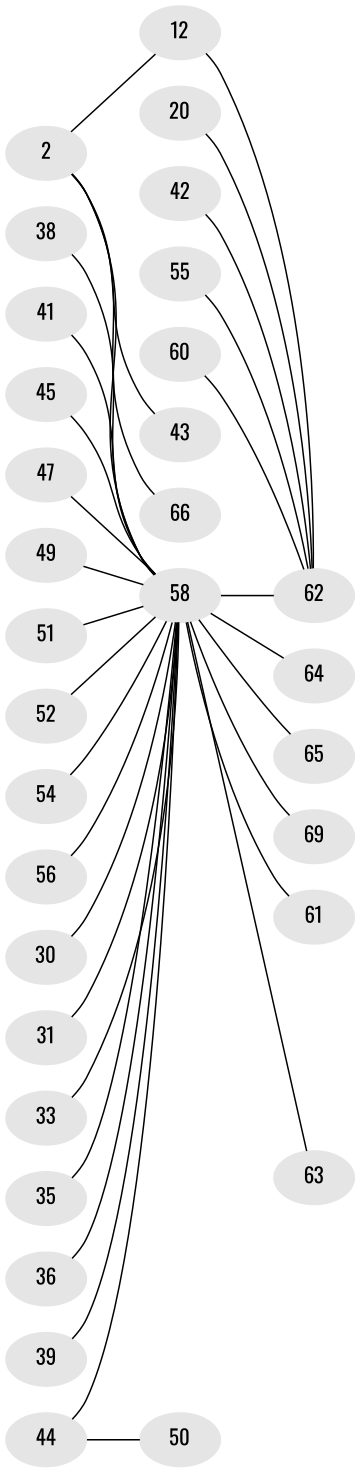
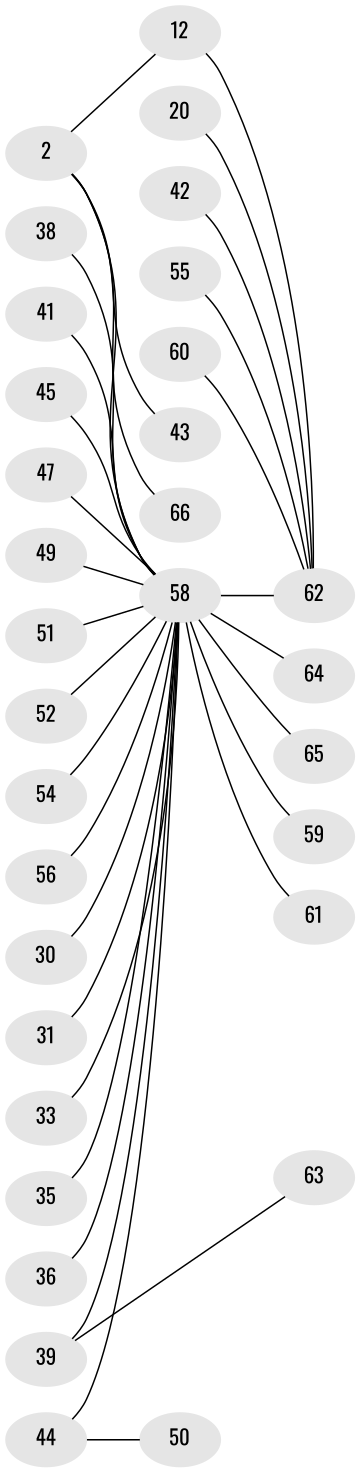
(314, 837) -> (314, 837)
(247, 887) -> (180, 1269)
